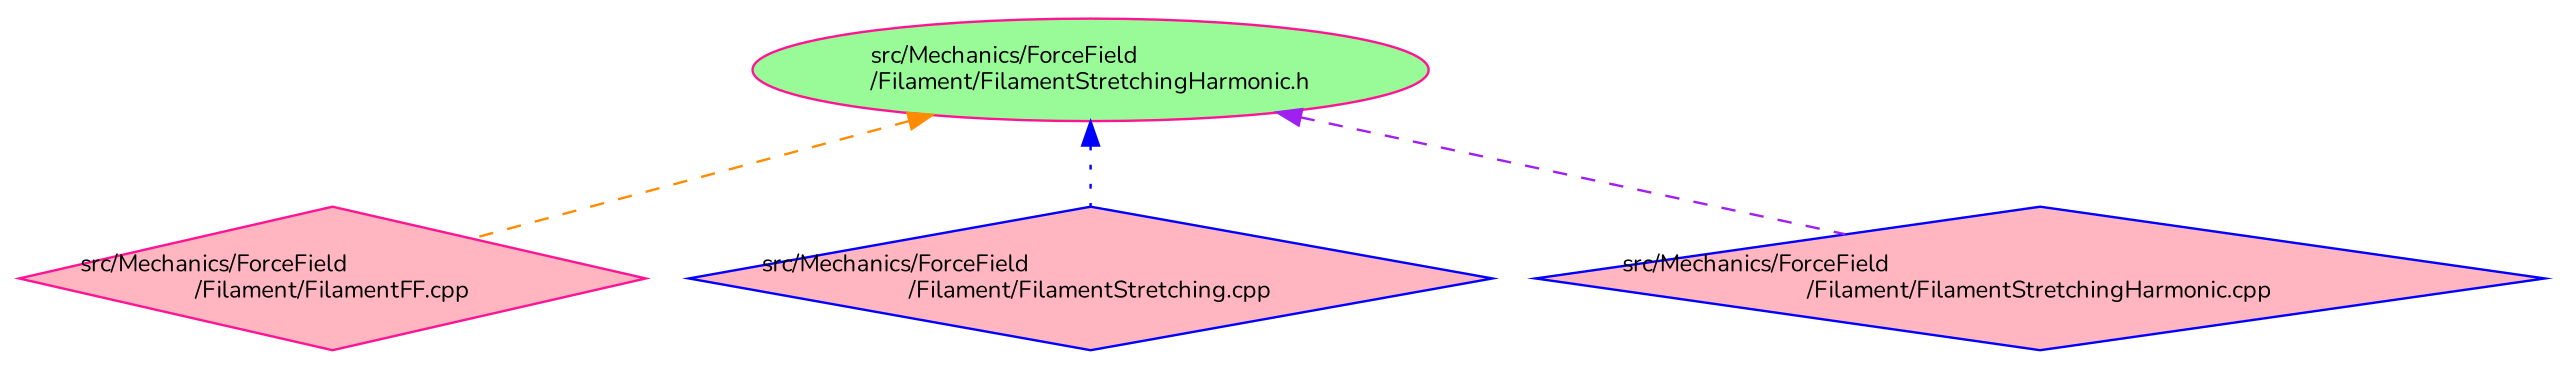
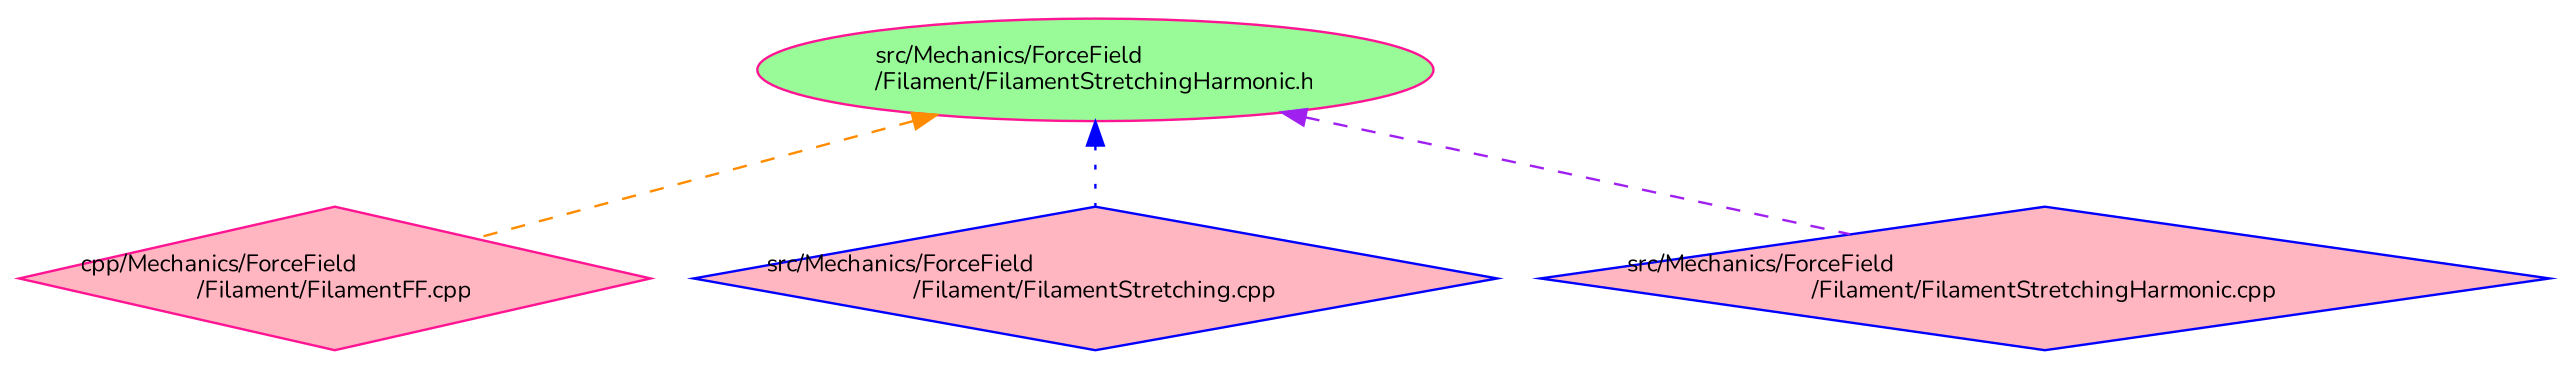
(332, 278) -> (335, 278)
